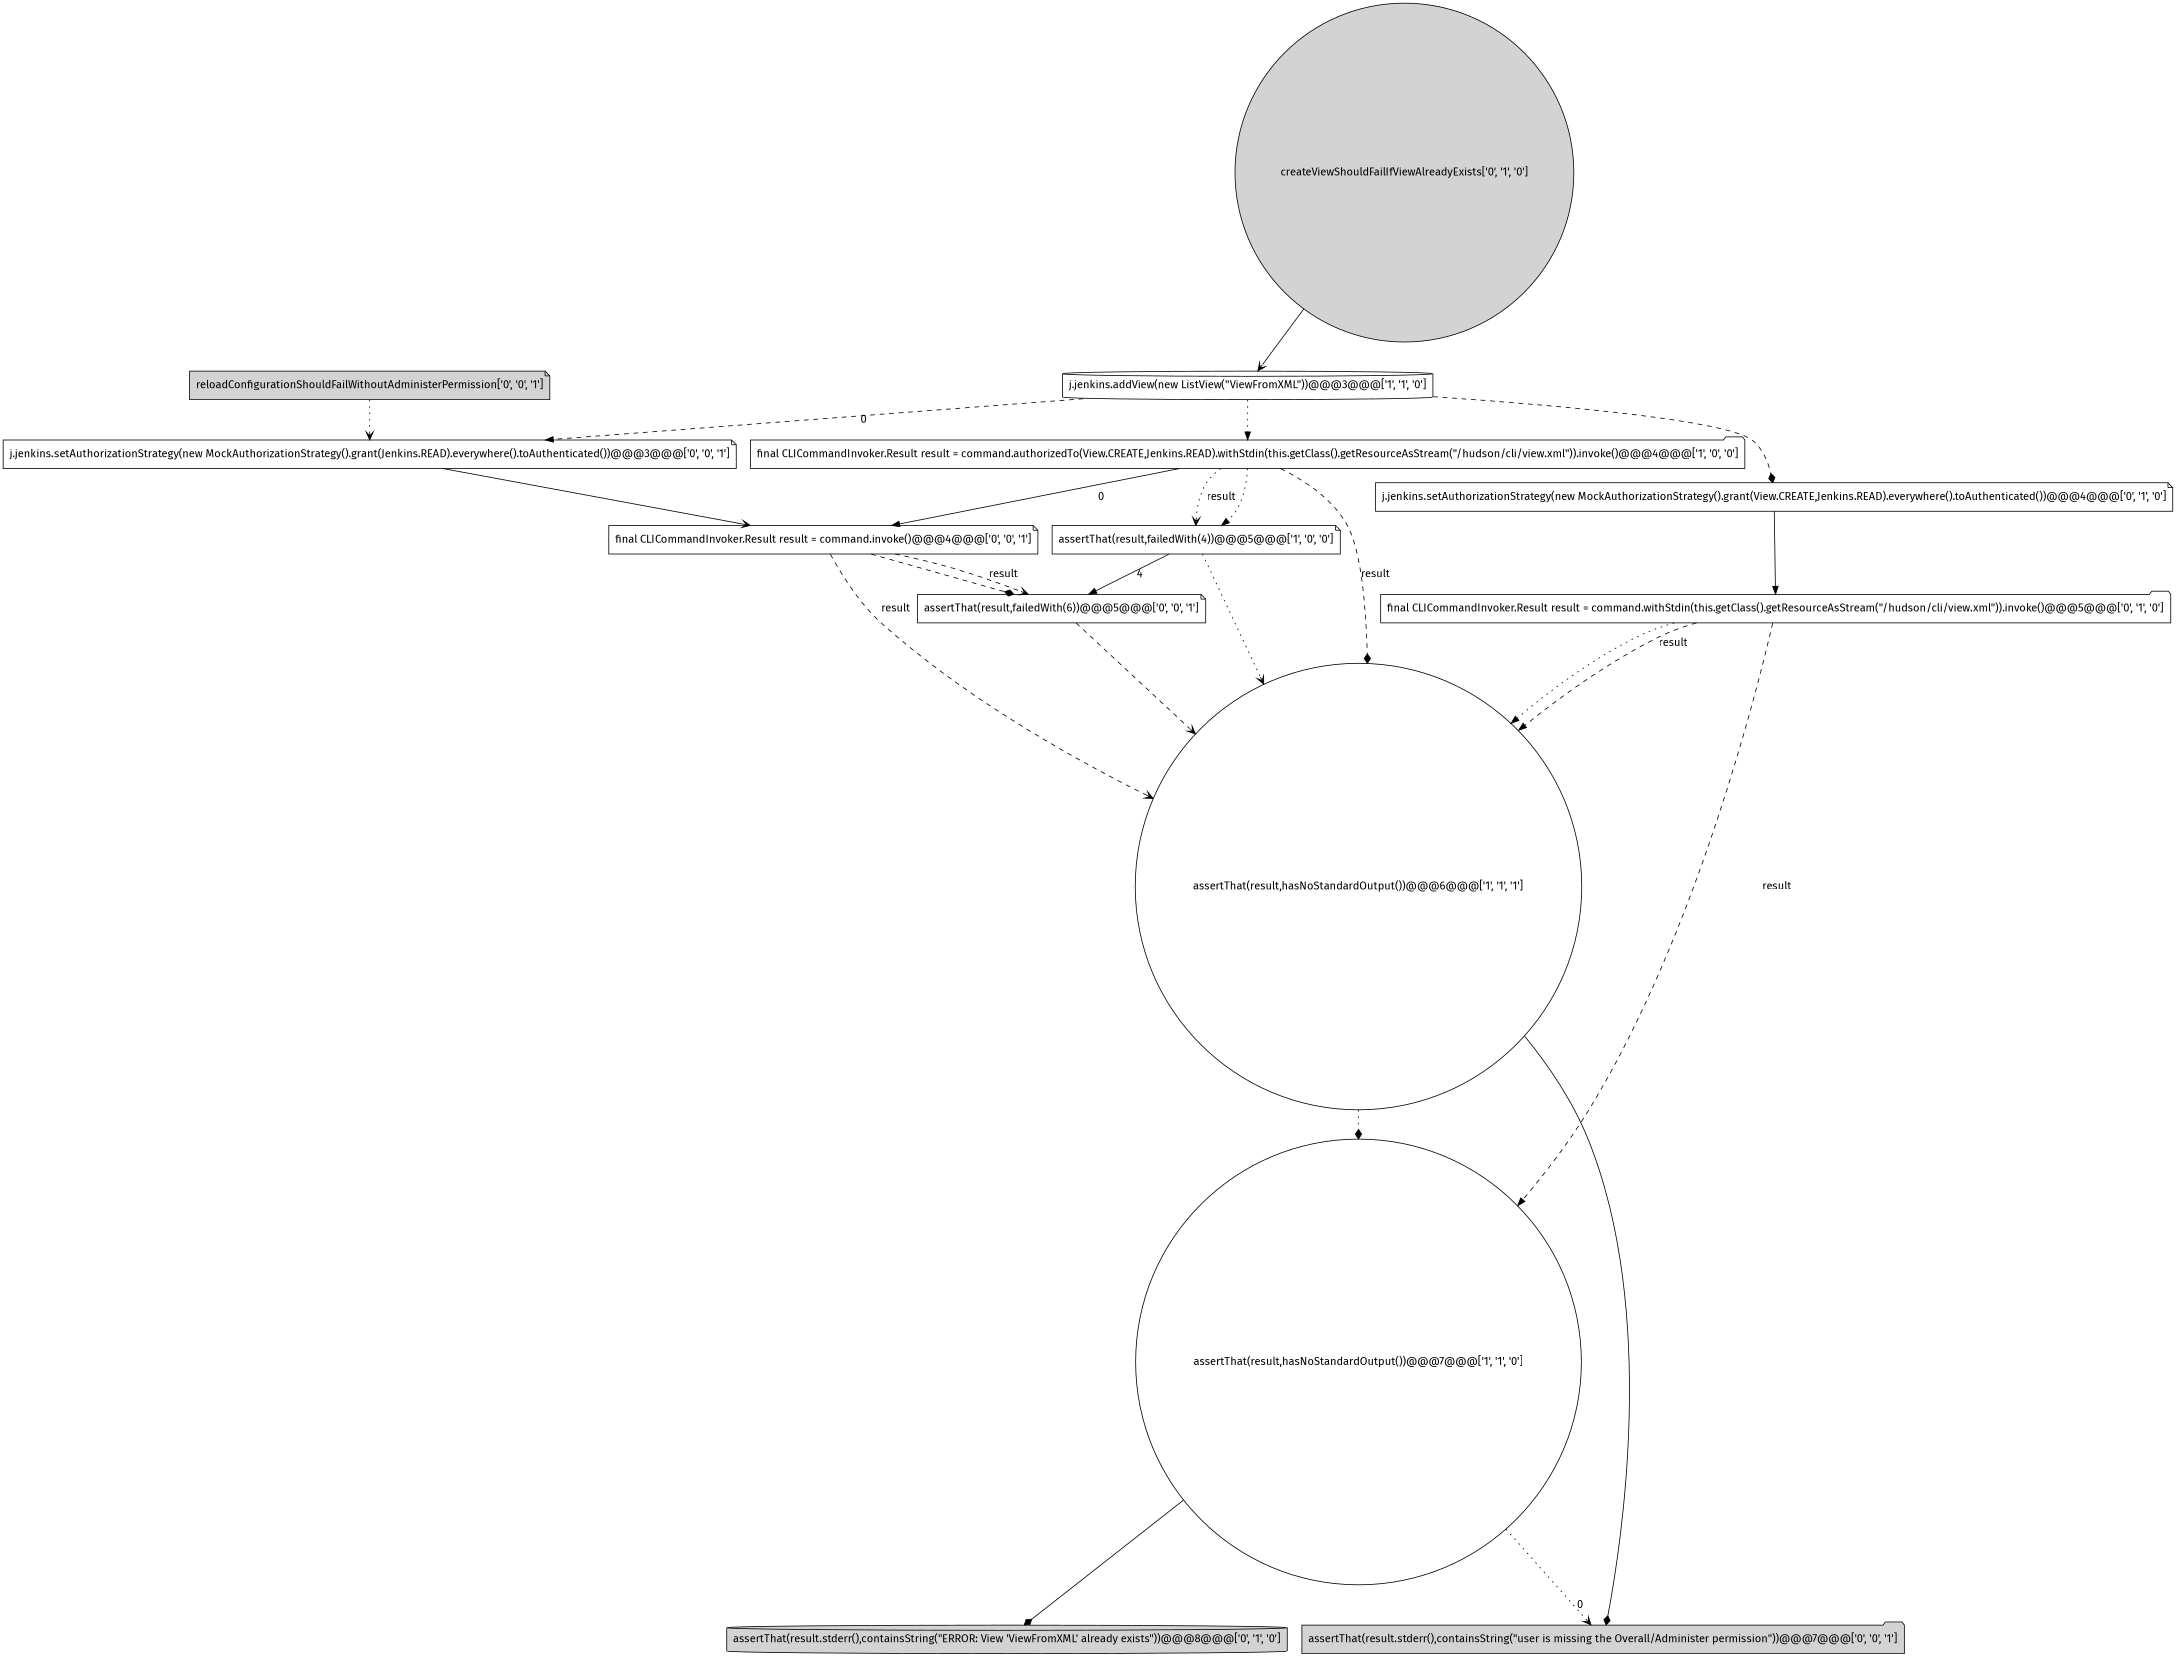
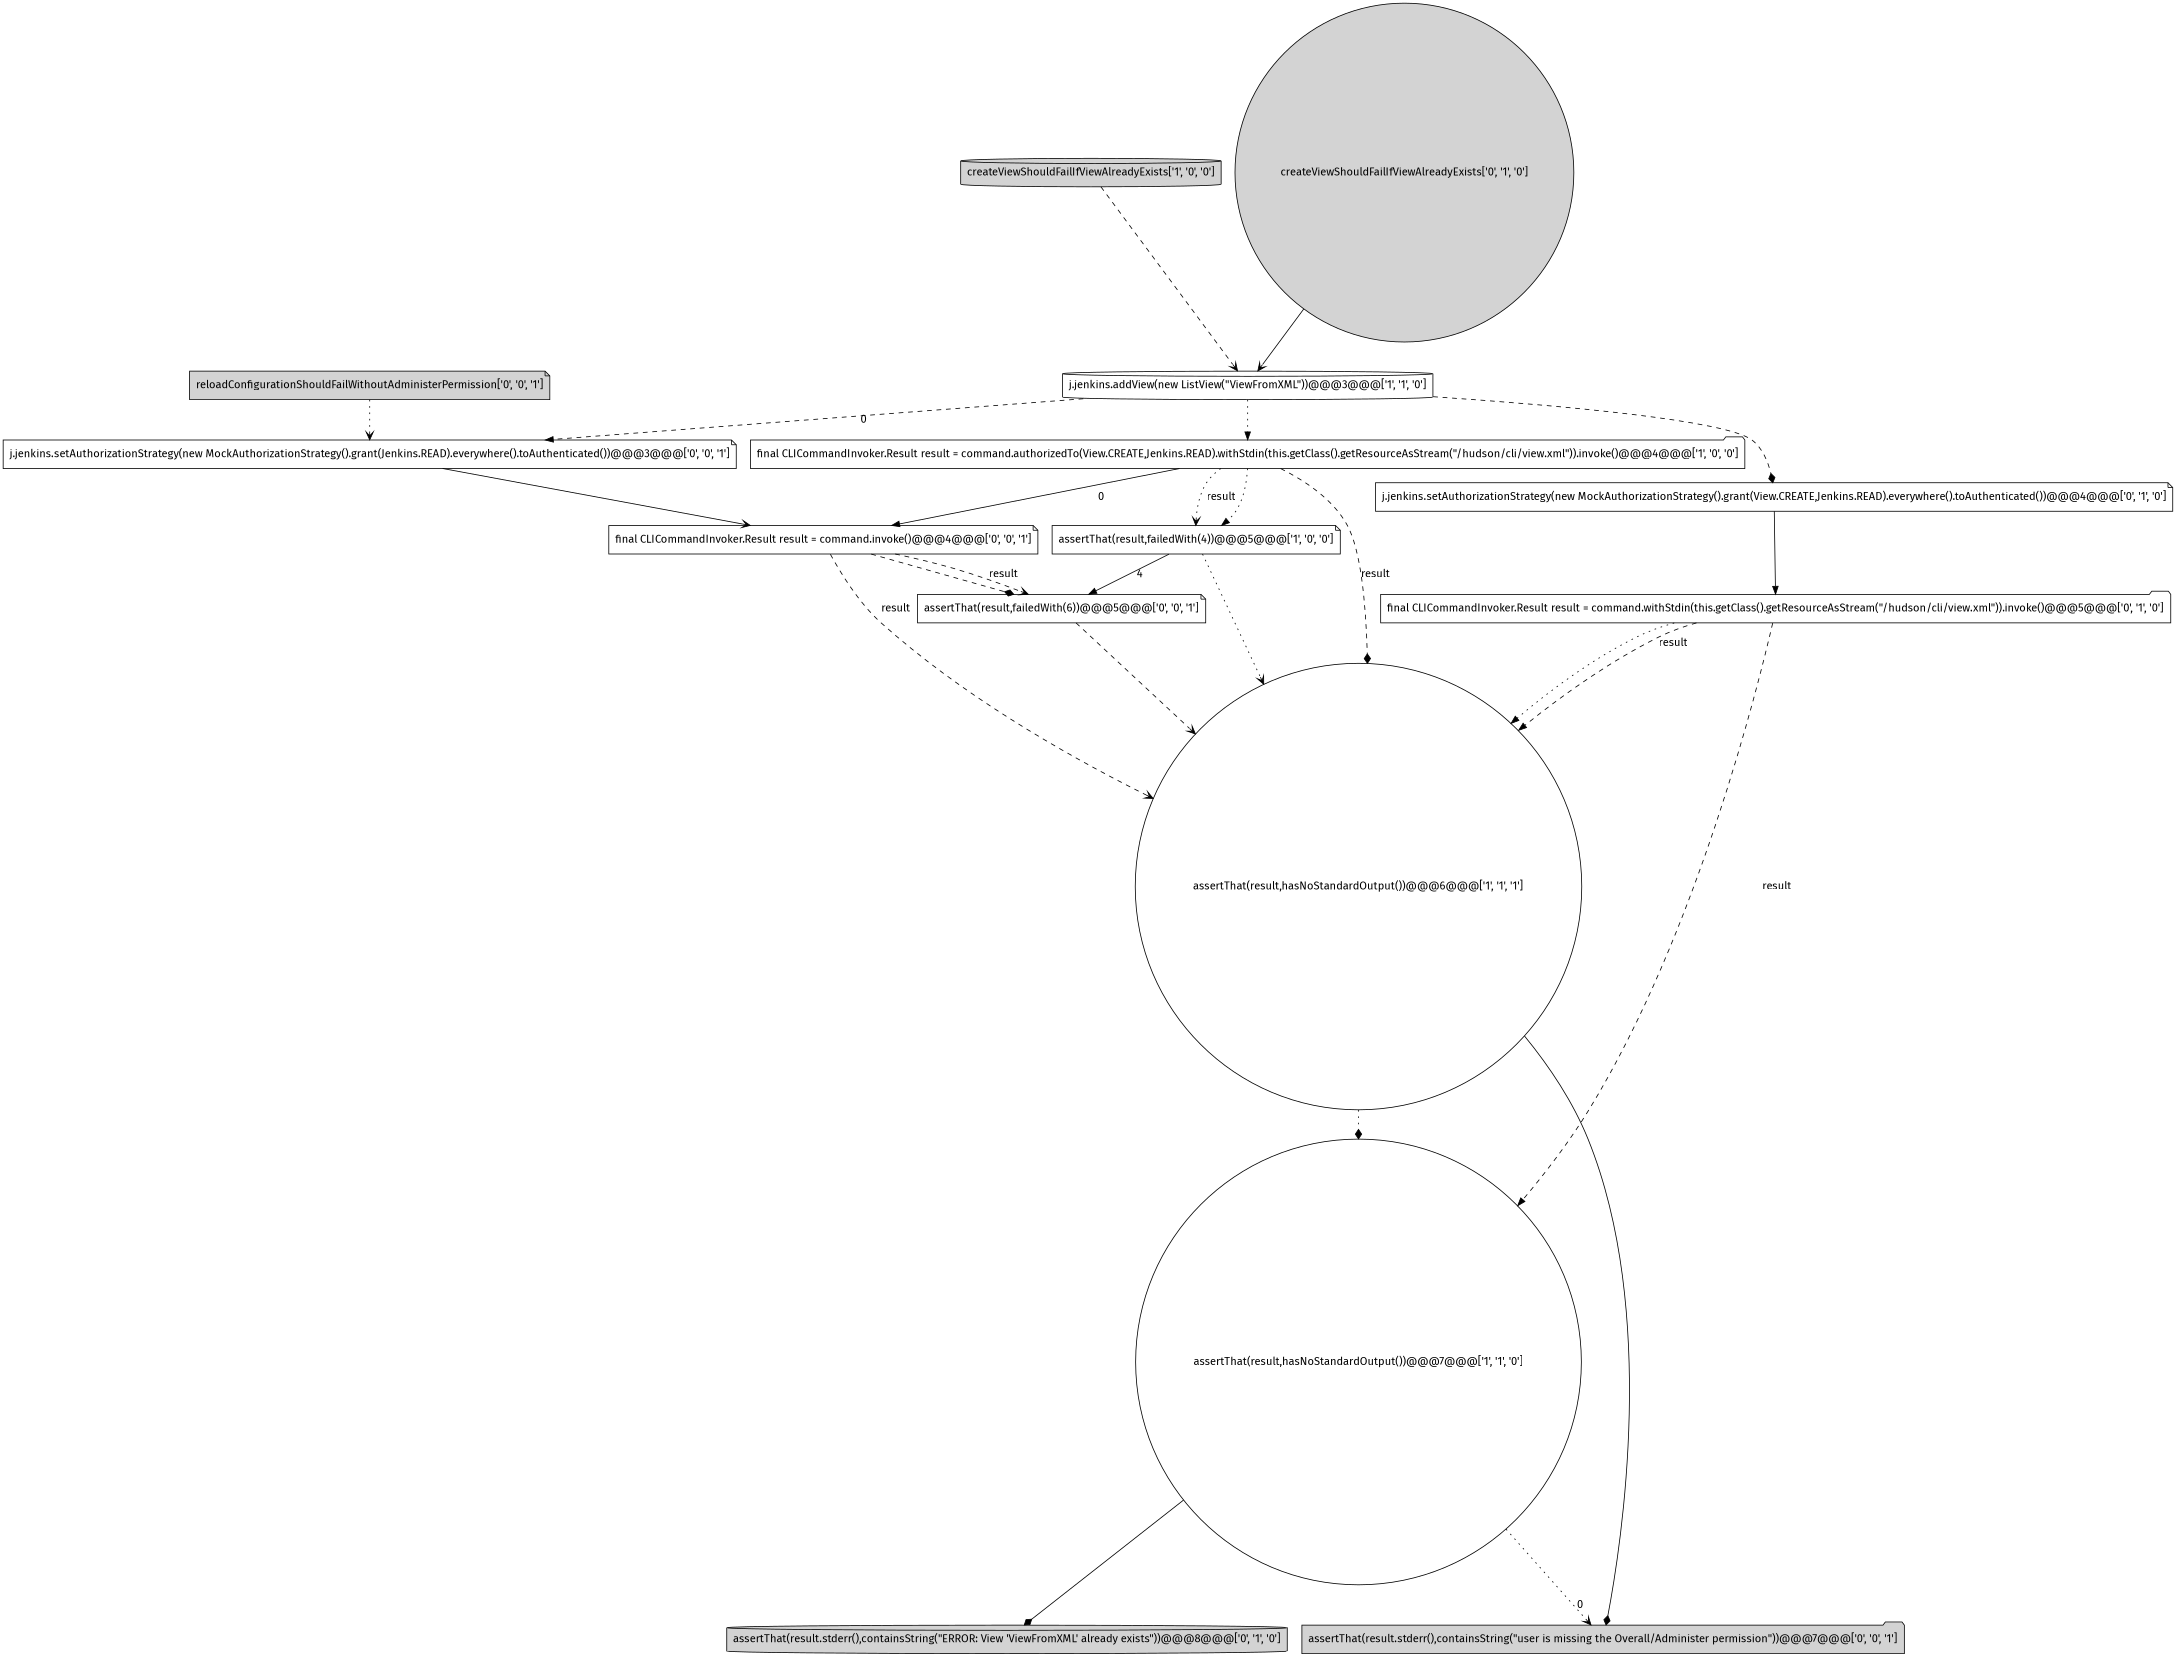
none -> (1091, 173)
